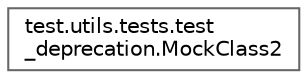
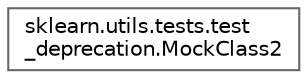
(154, 39) -> (154, 39)
